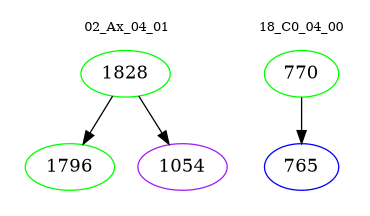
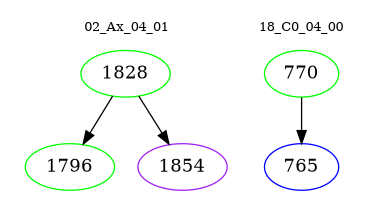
(183, 167) -> (183, 167)
